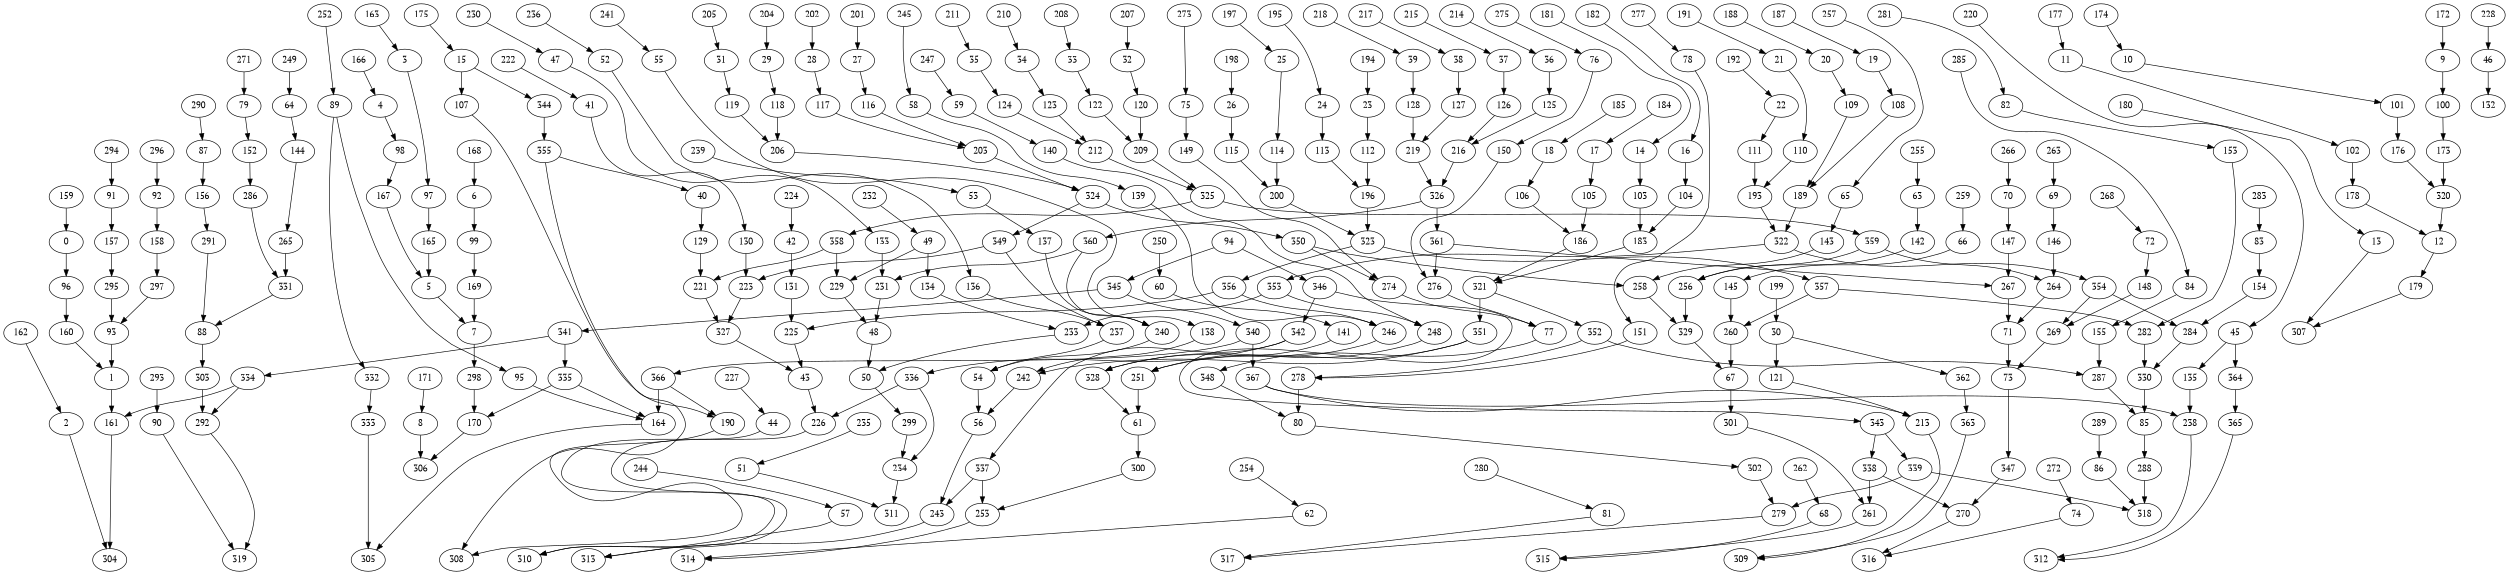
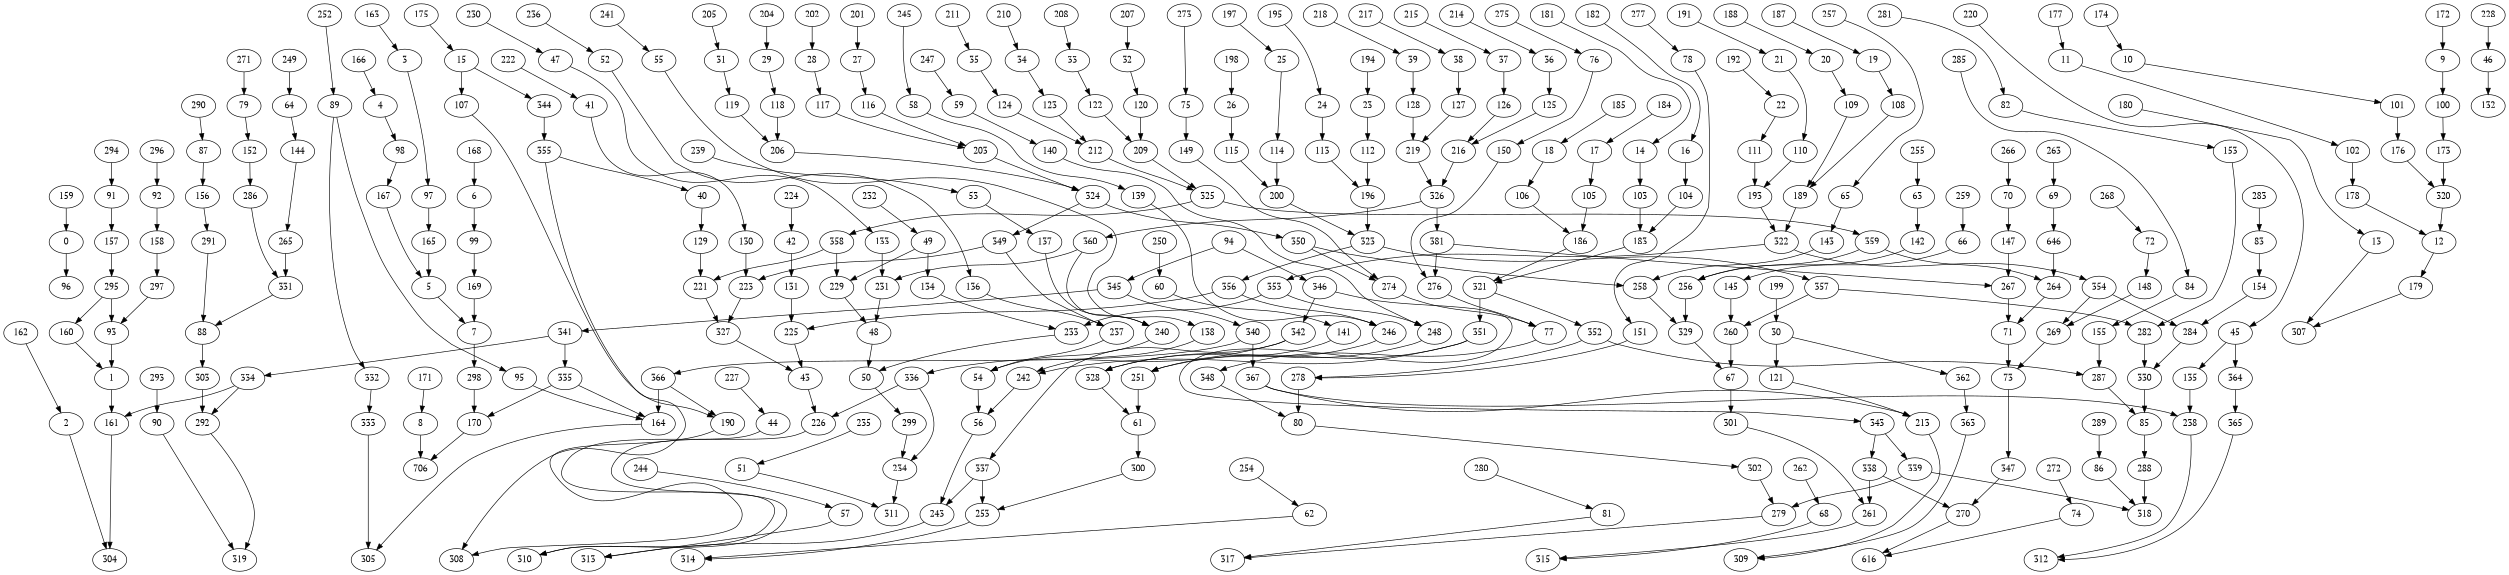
(1437, 242) -> (1437, 242)
(2054, 242) -> (2054, 242)
(66, 307) -> (91, 308)
(421, 469) -> (421, 469)
(1869, 560) -> (1869, 560)
